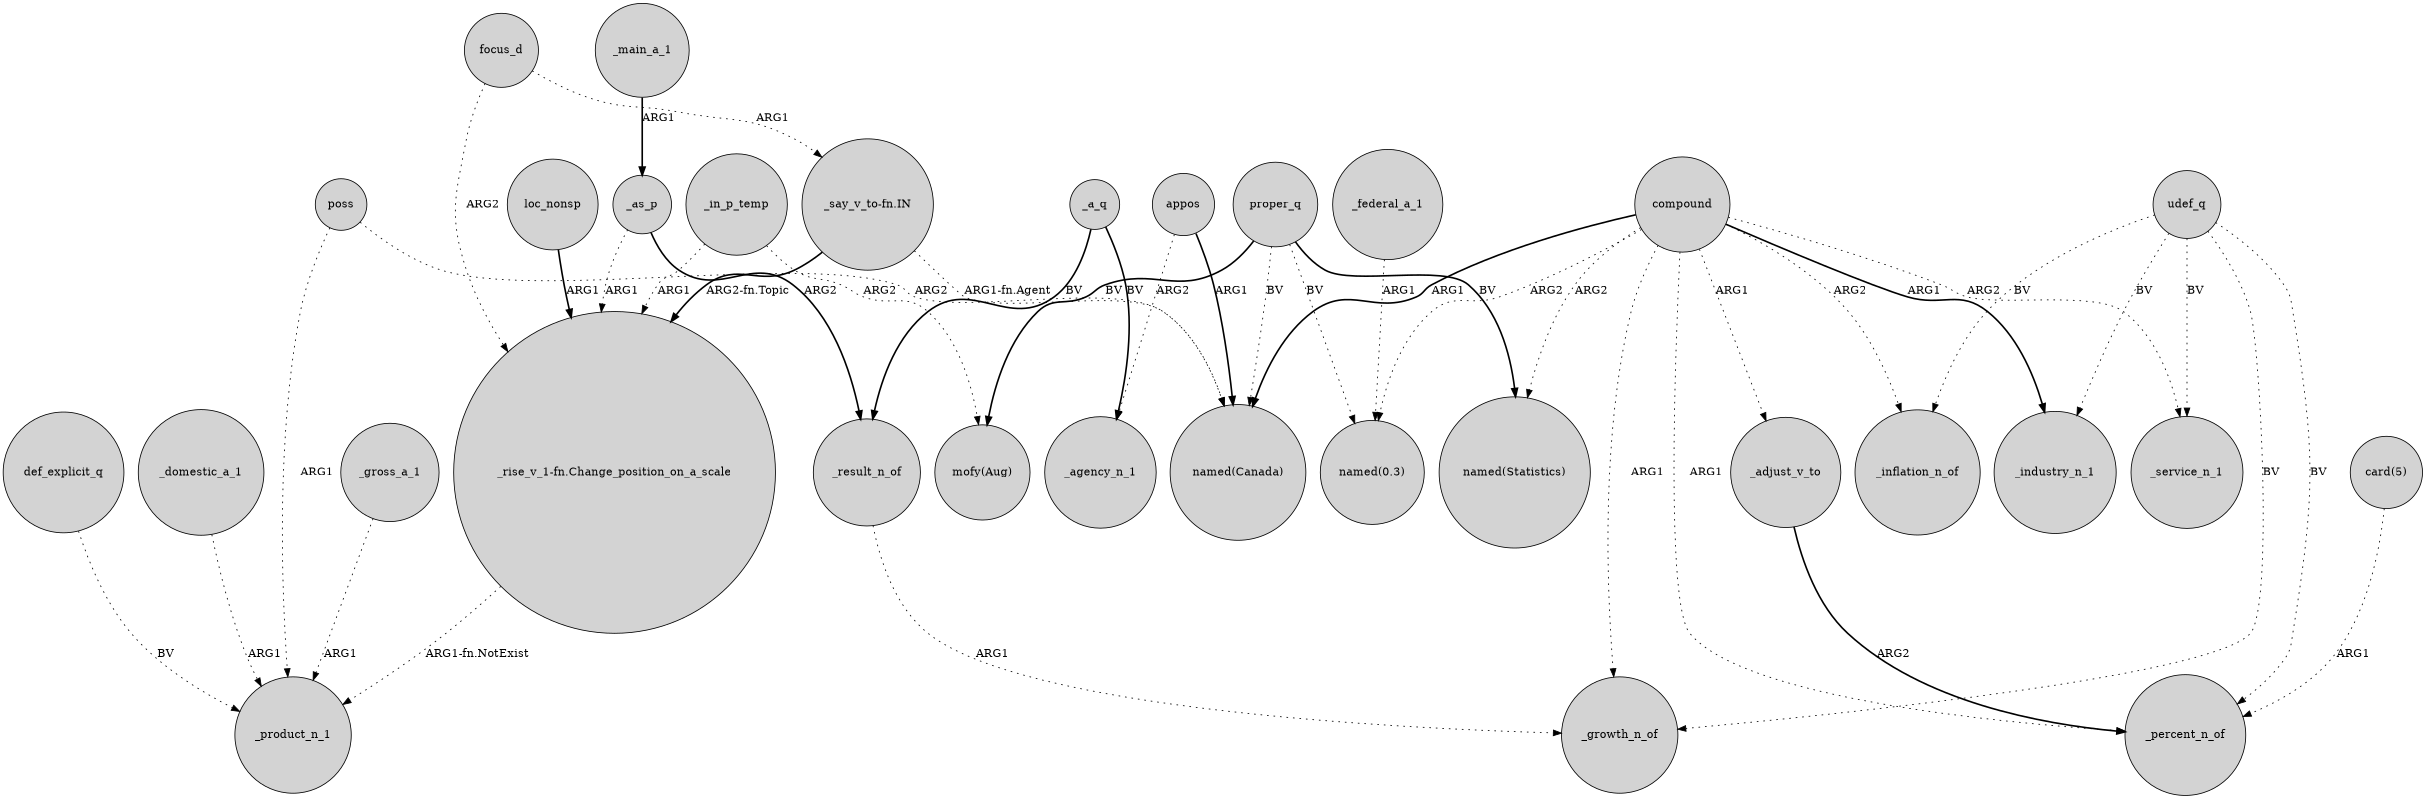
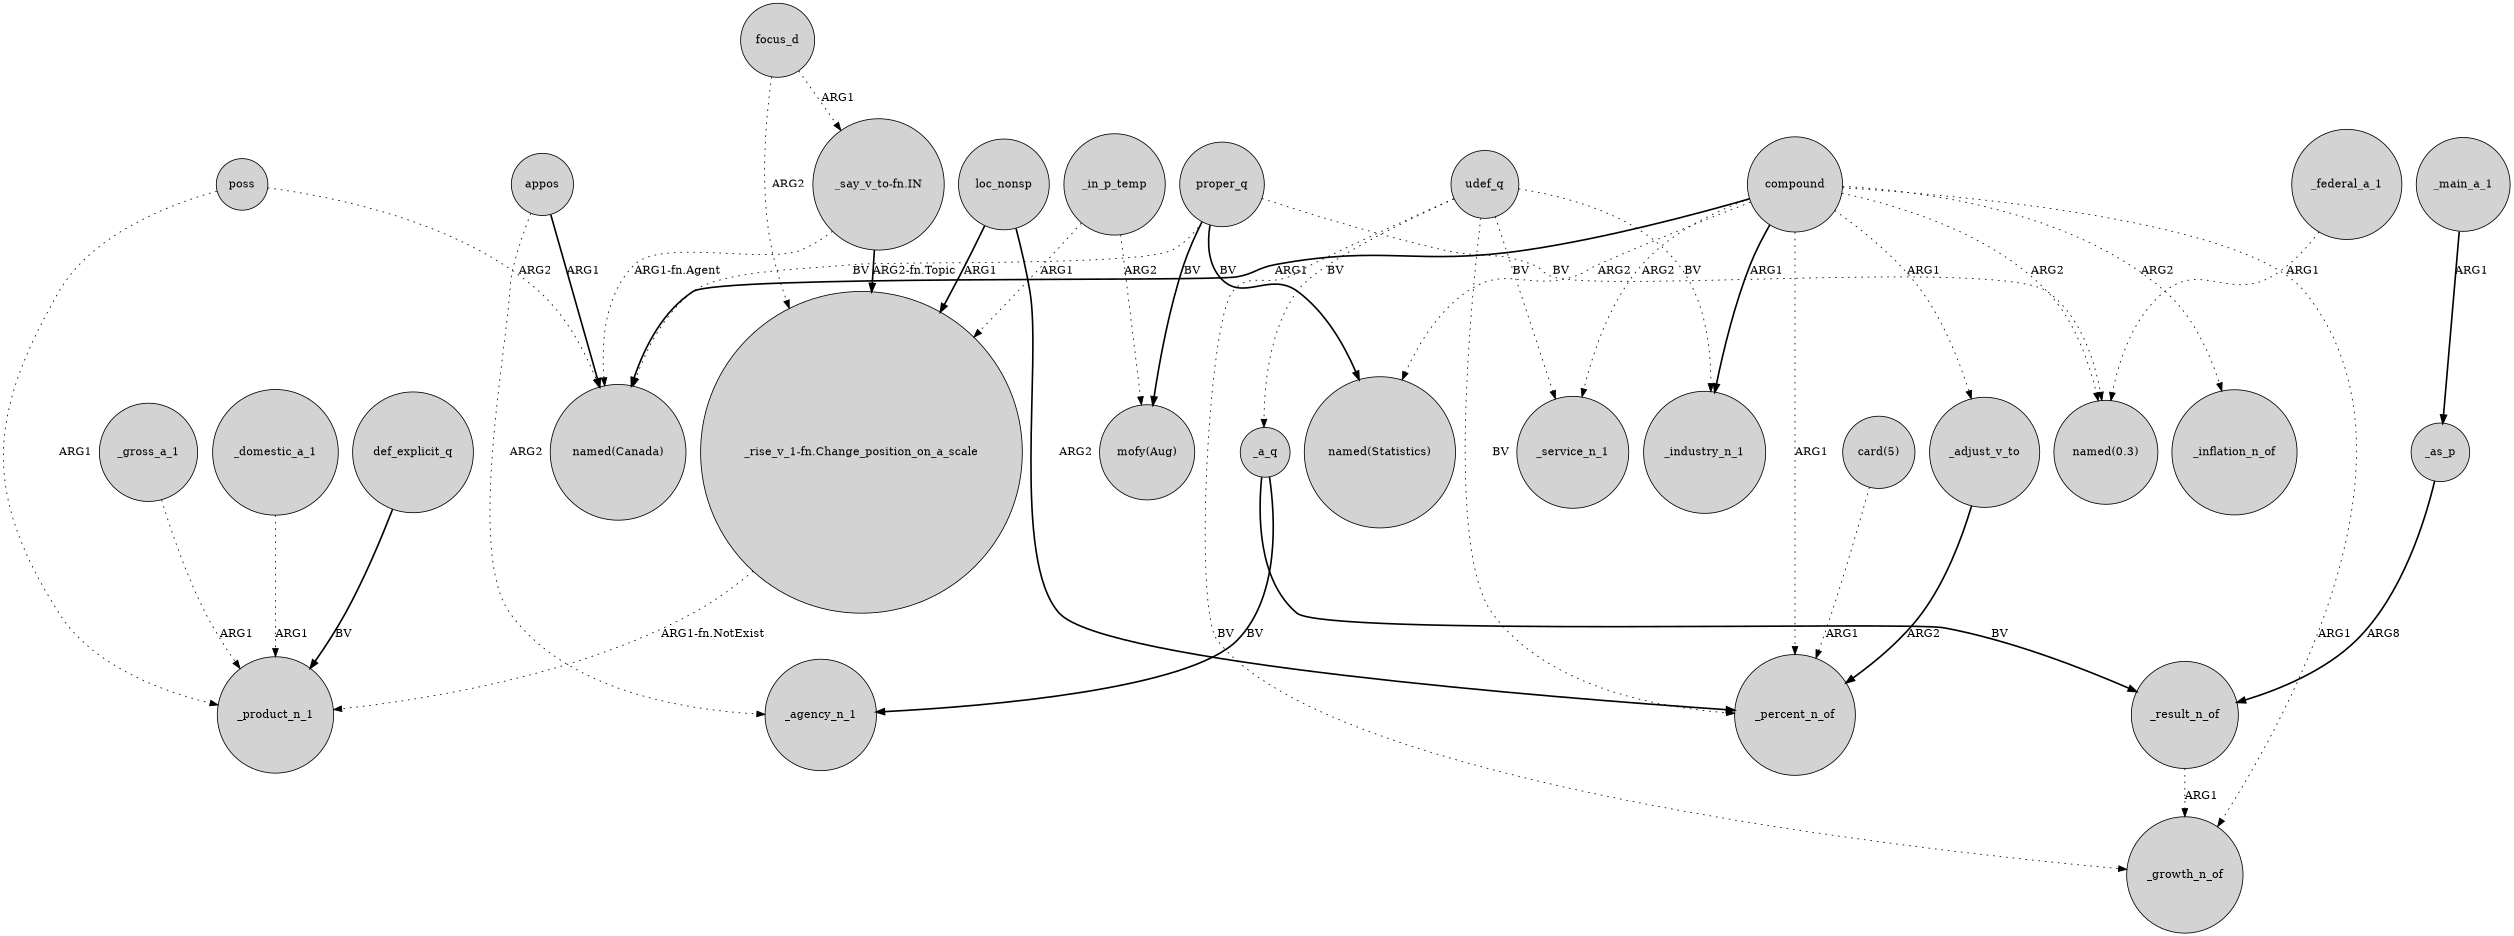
(611, 266) -> none
(2020, 282) -> (1315, 275)
(821, 291) -> (2384, 634)
(135, 637) -> (359, 588)
none -> (1195, 654)
